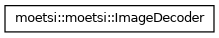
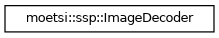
(109, 19) -> (109, 19)
